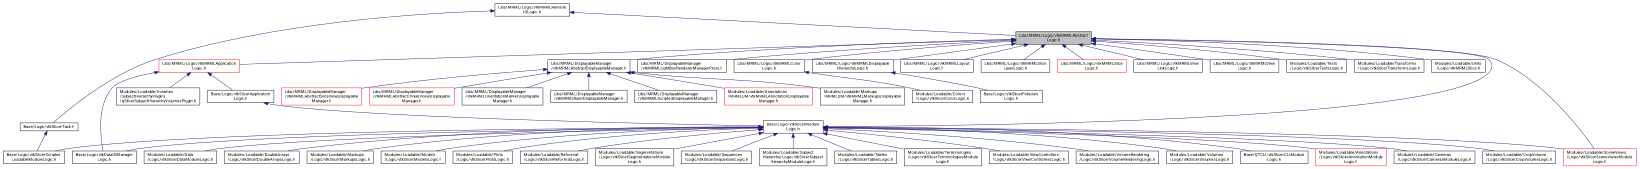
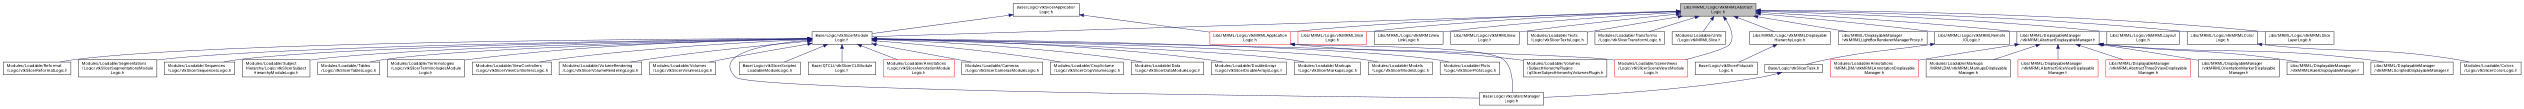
(795, 24) -> (1848, 22)
(222, 83) -> (1147, 24)
(41, 143) -> (1661, 90)
